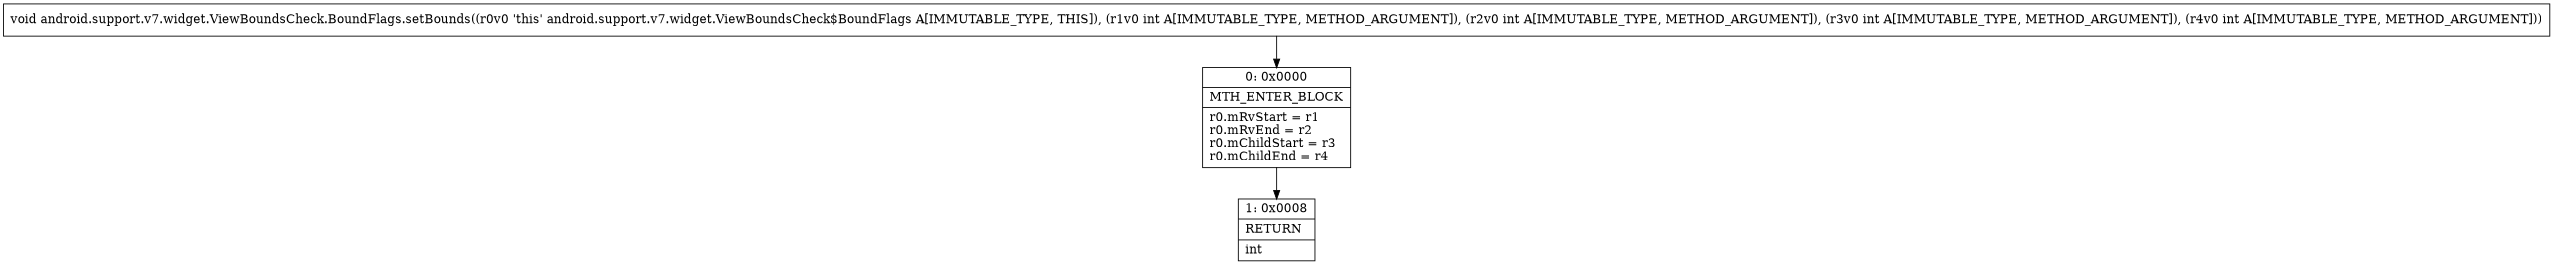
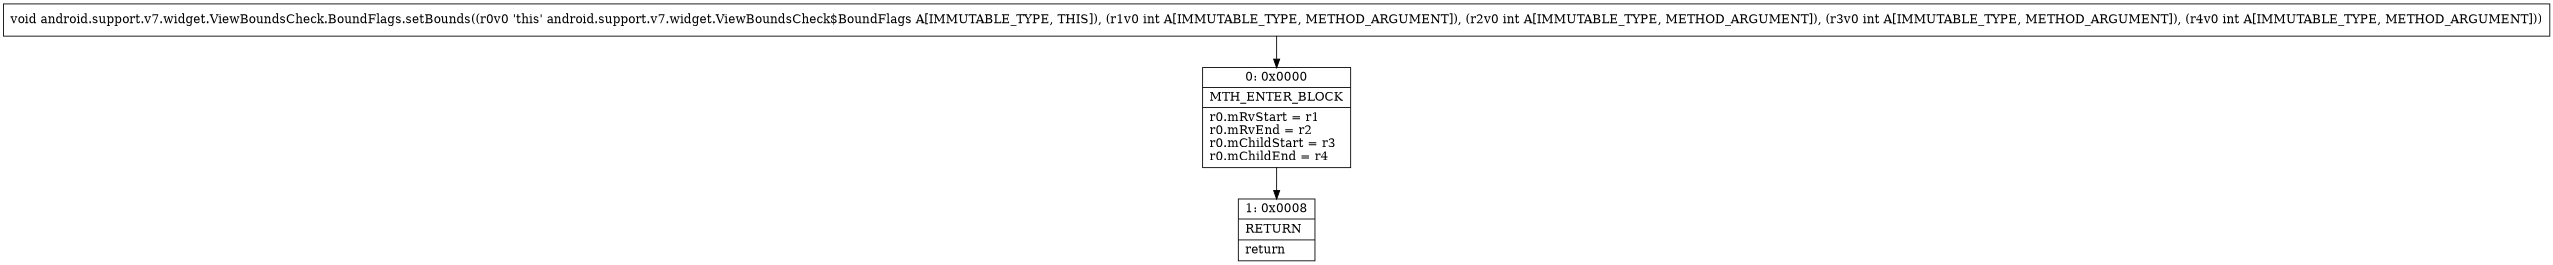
(1254, 250) -> (1265, 250)
